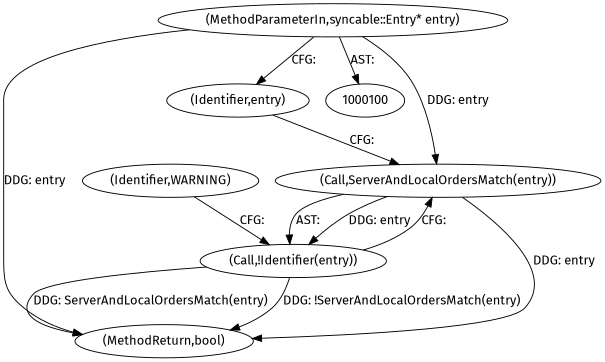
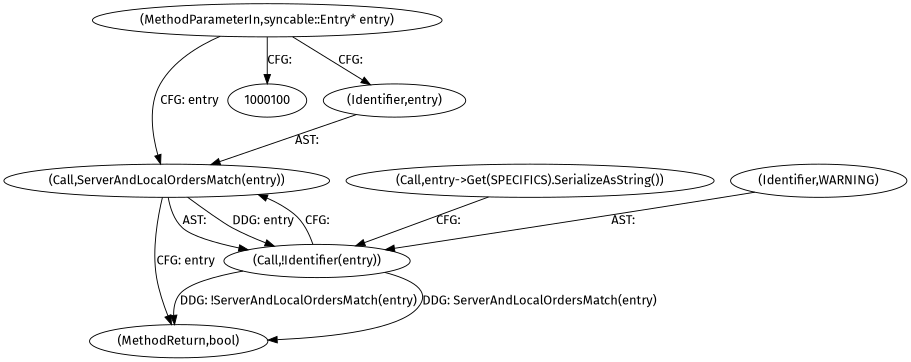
(364, 60) -> (282, 60)
(458, 101) -> (190, 101)
(4, 131) -> none
(364, 141) -> (309, 141)
none -> (530, 181)
(254, 221) -> (625, 221)
(564, 261) -> (186, 261)
